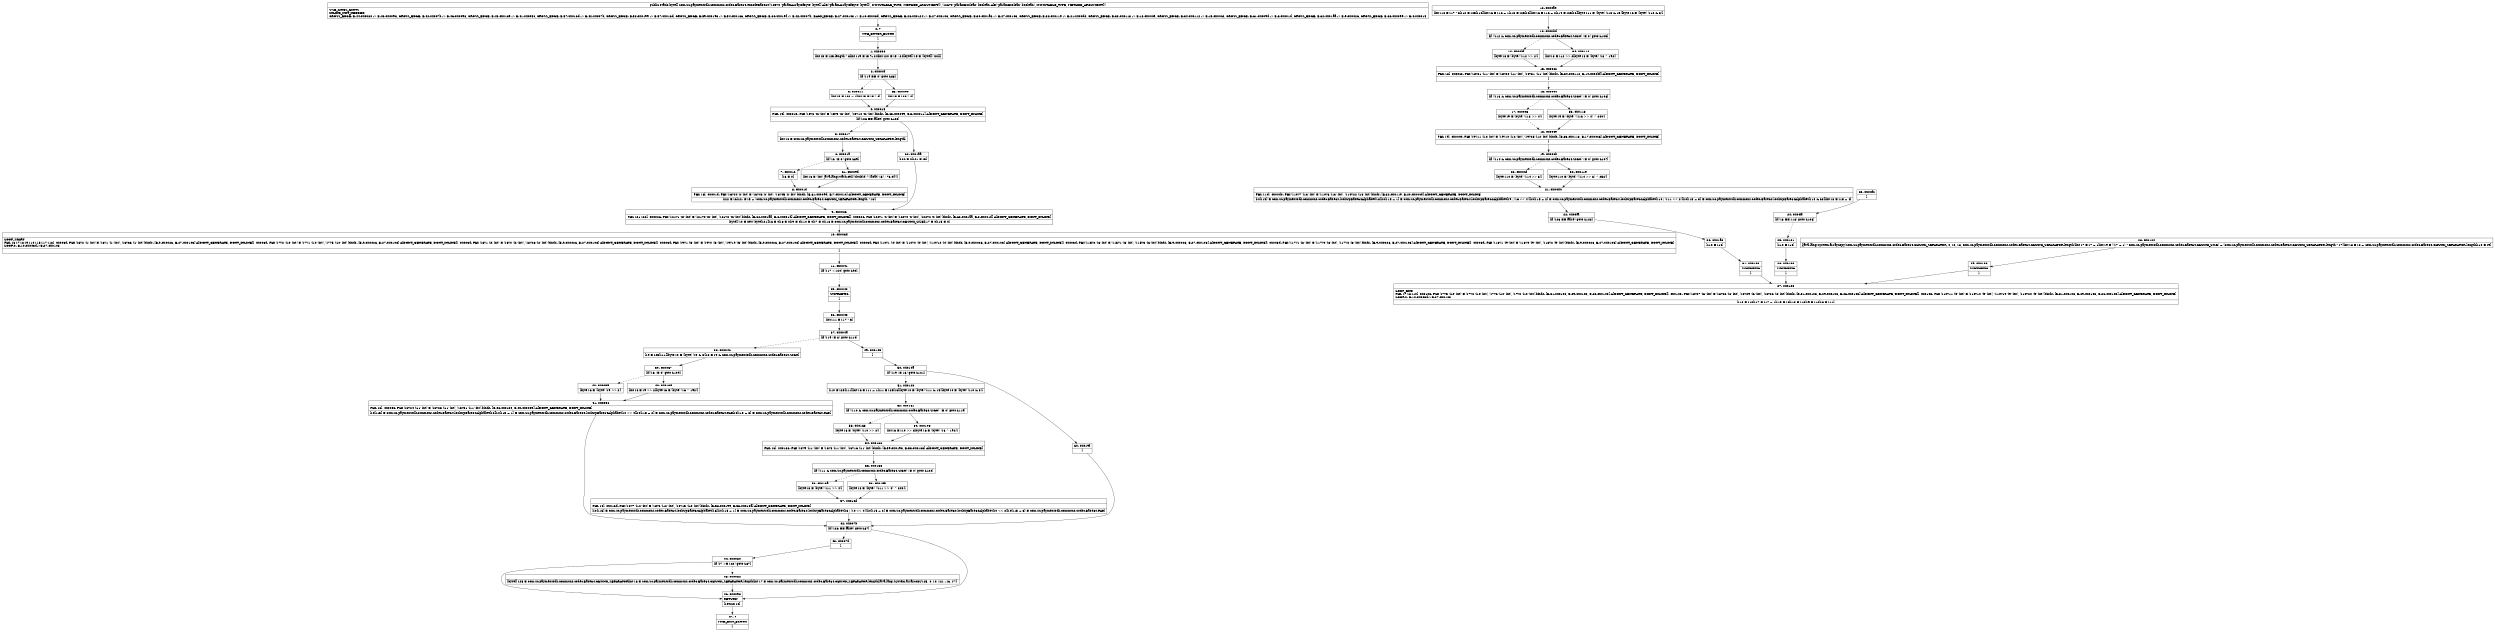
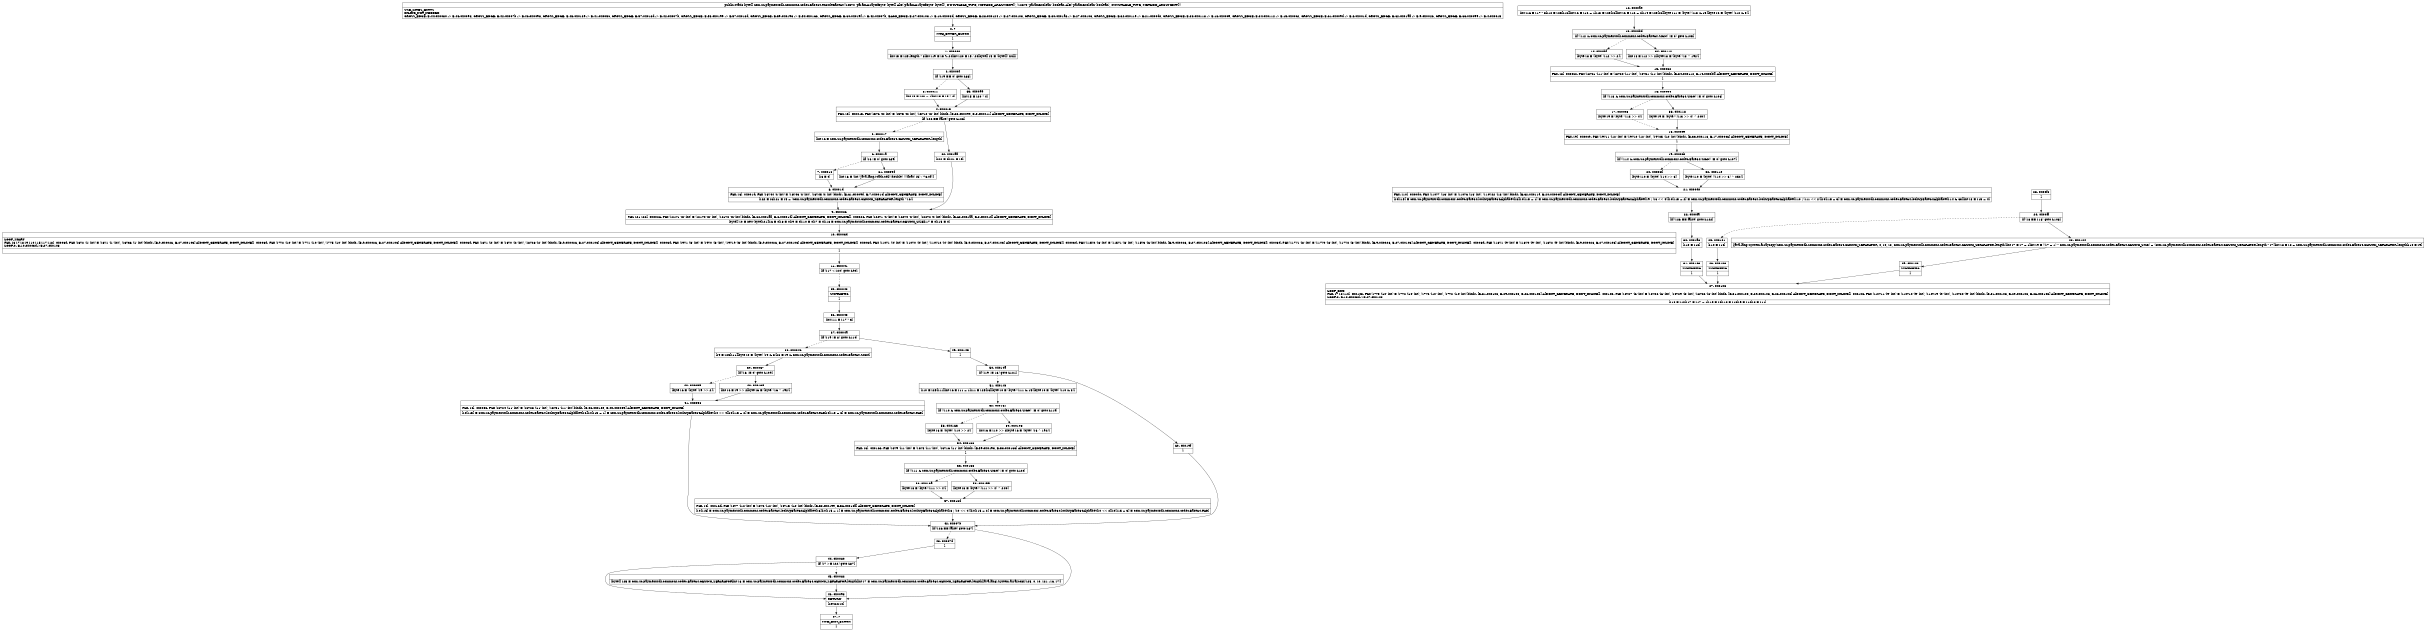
none -> (2058, 229)
